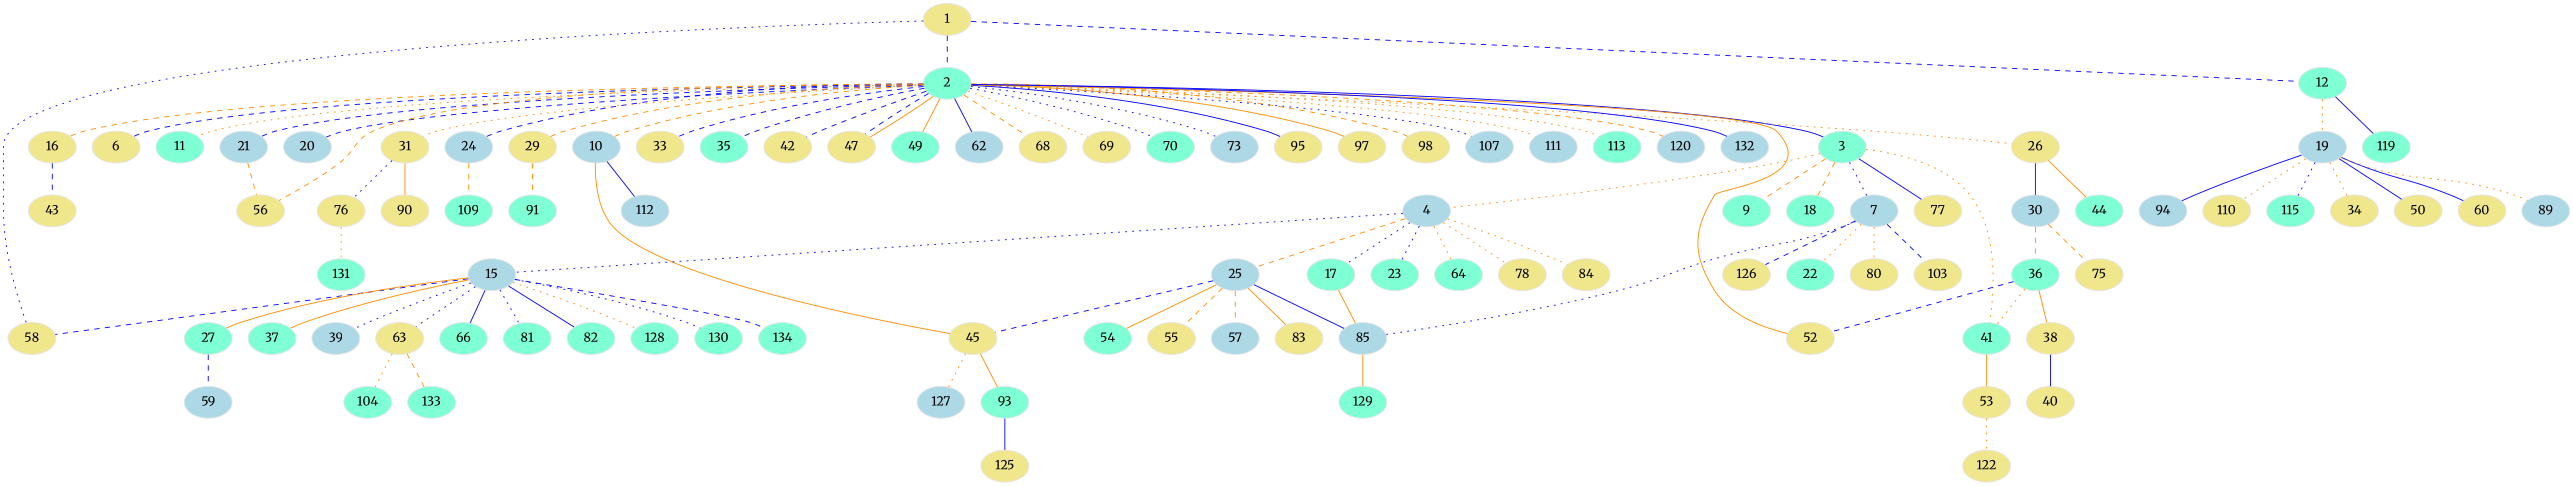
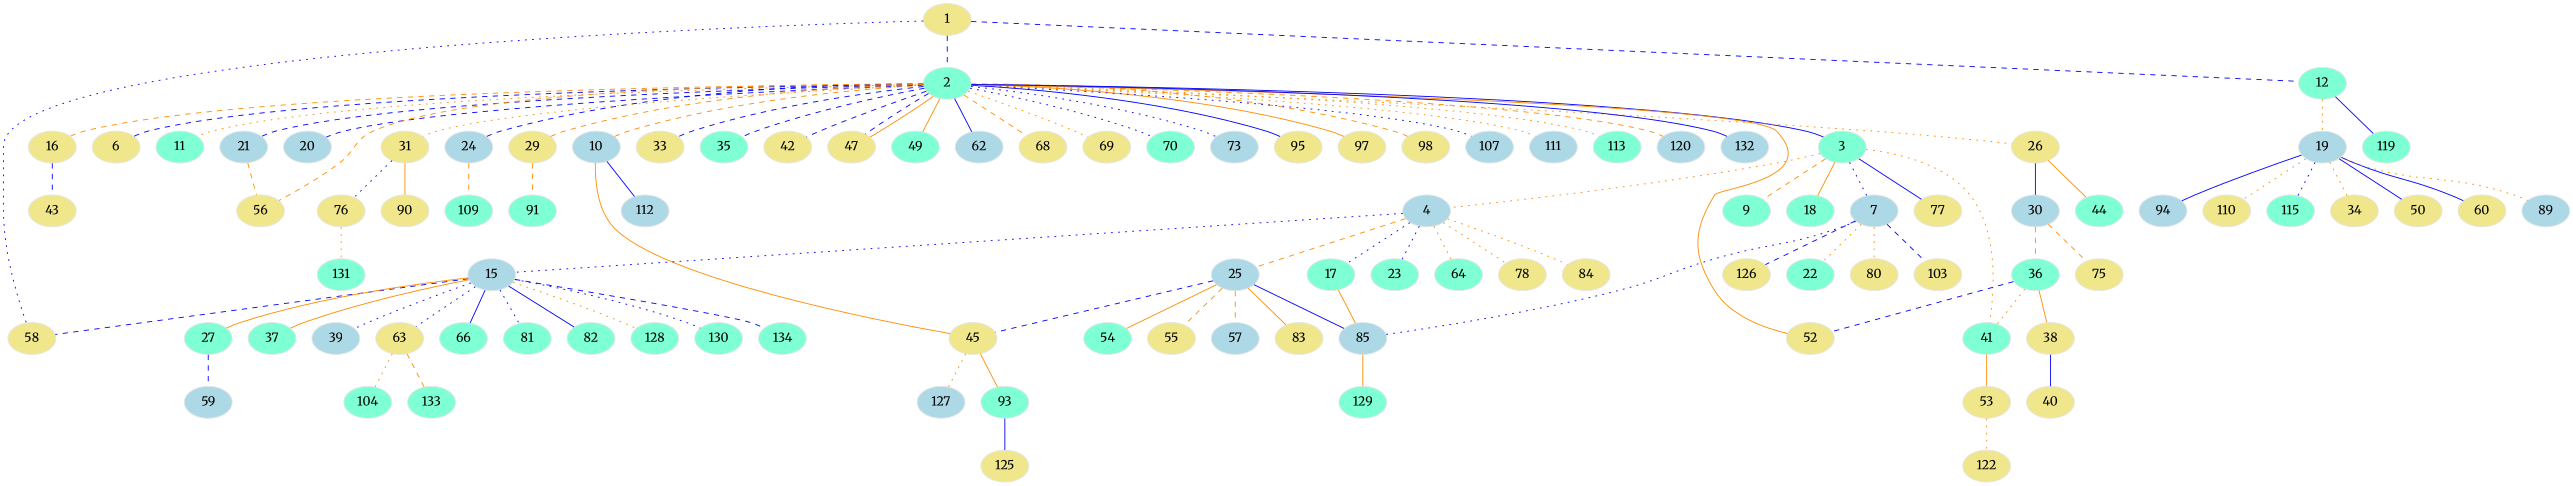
(1826, 179) -> (1826, 179)
